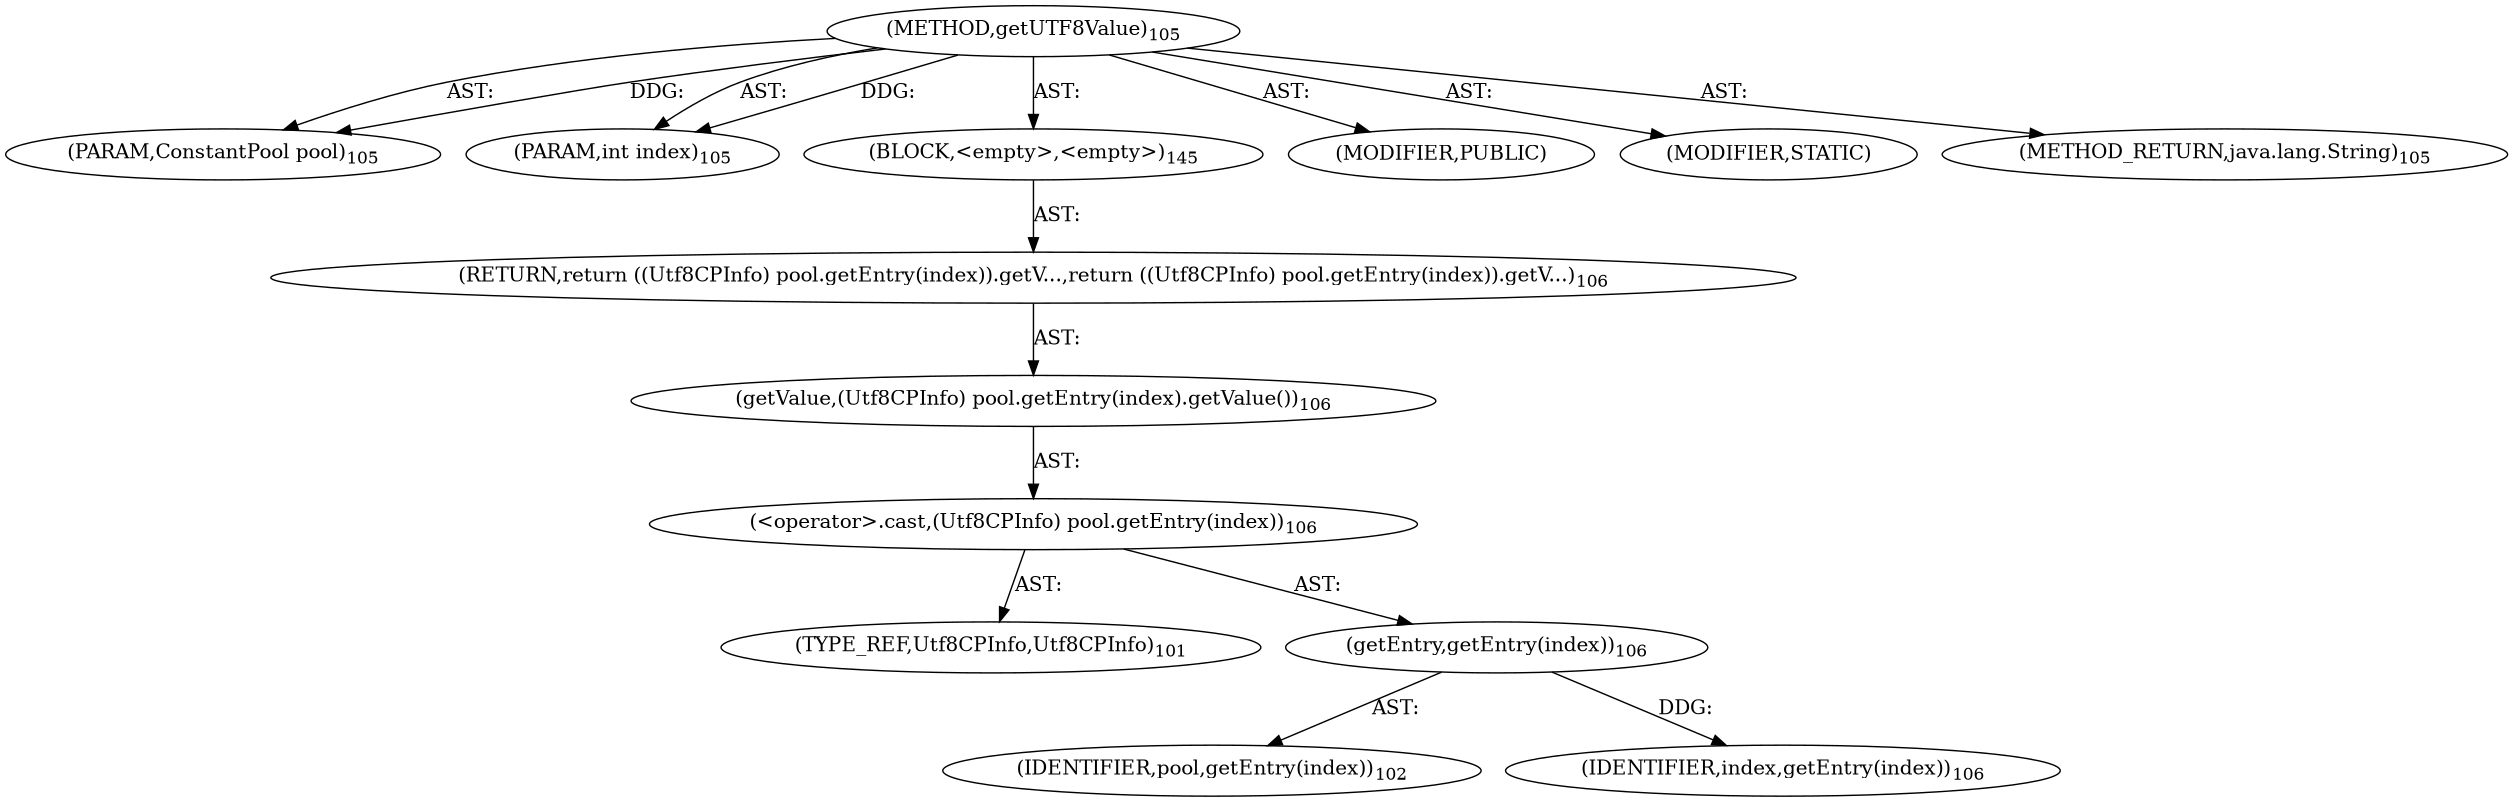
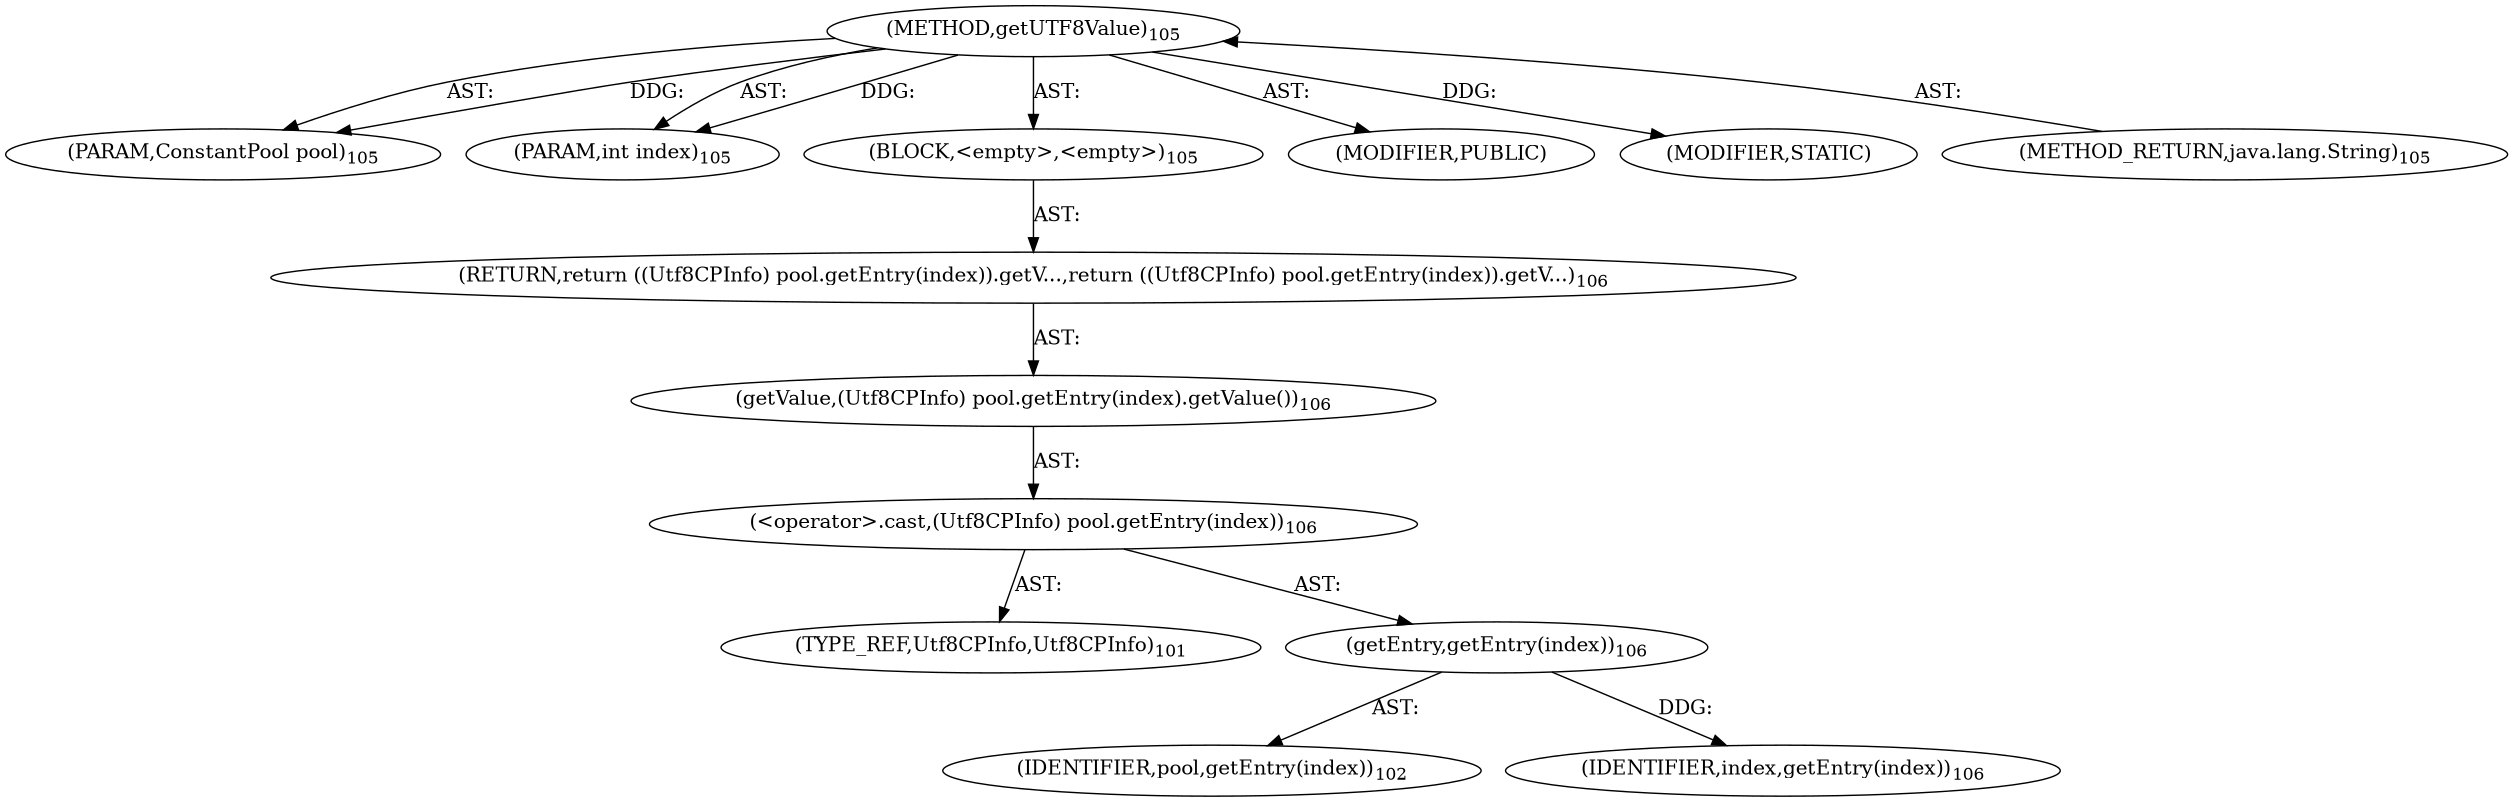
(1608, 91) -> (1671, 73)
(1473, 93) -> (1473, 93)
(1182, 152) -> (1182, 152)
